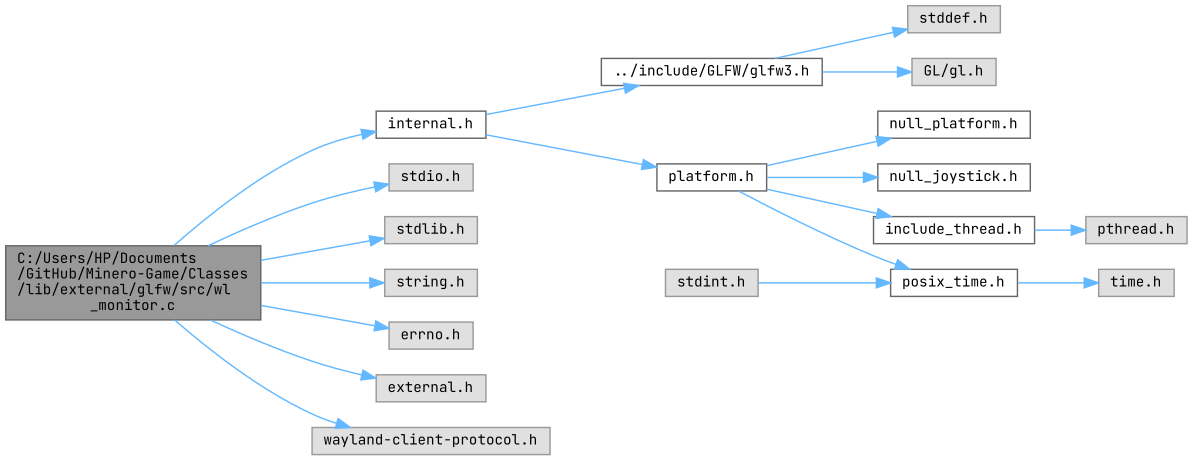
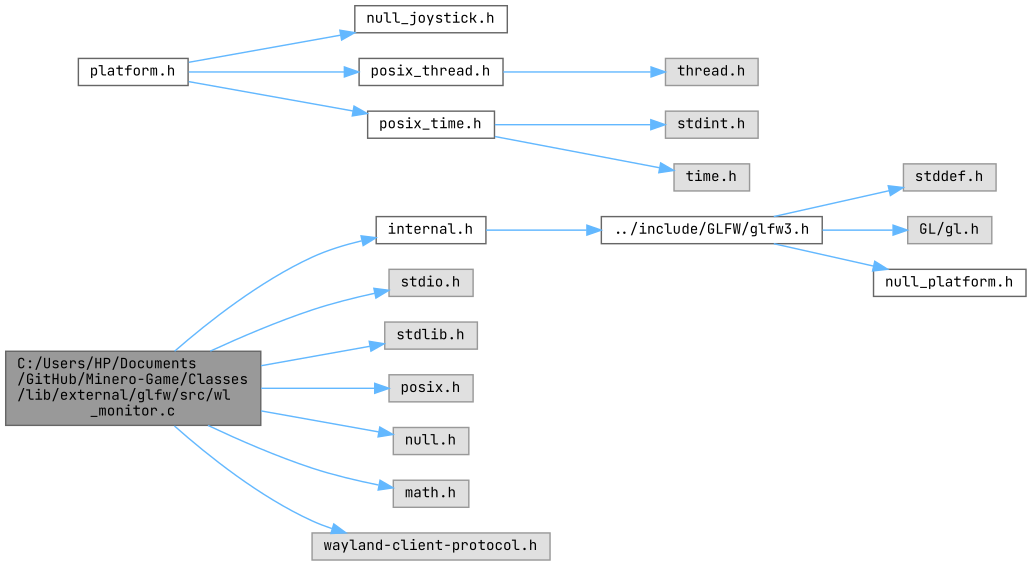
(564, 150) -> none
(822, 153) -> (824, 255)
(954, 230) -> (431, 72)
(1136, 230) -> (712, 72)
(431, 283) -> (431, 388)
(817, 283) -> (573, 125)
(431, 336) -> (431, 441)
(431, 388) -> (431, 494)
